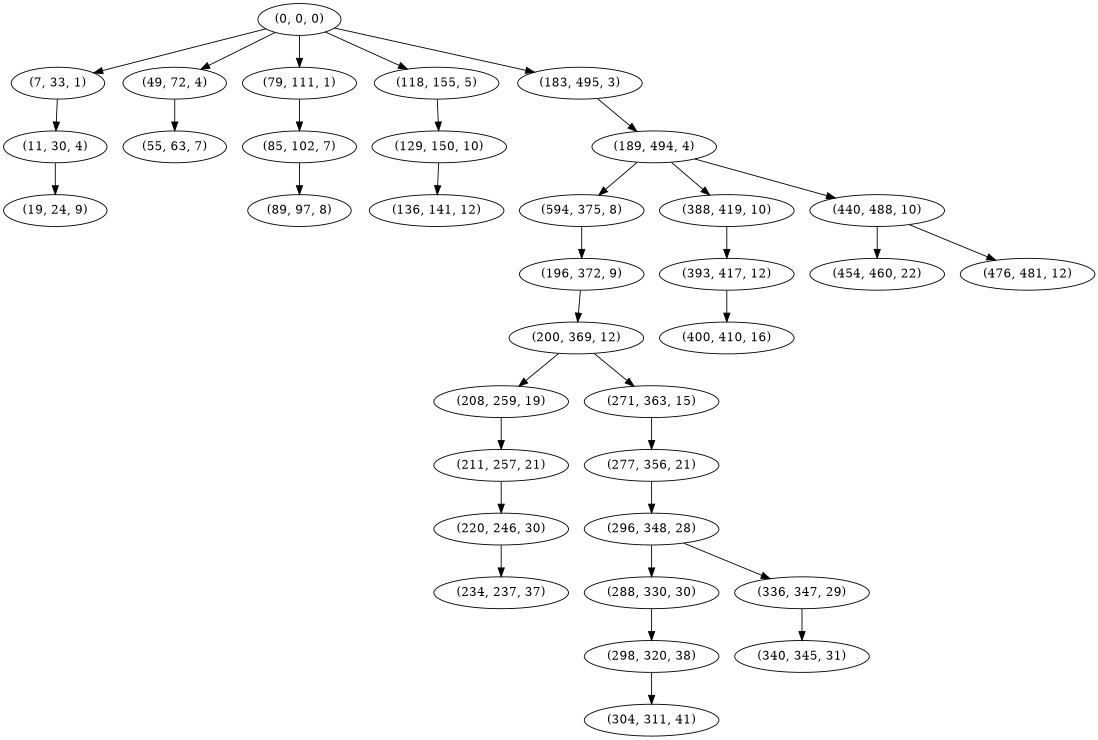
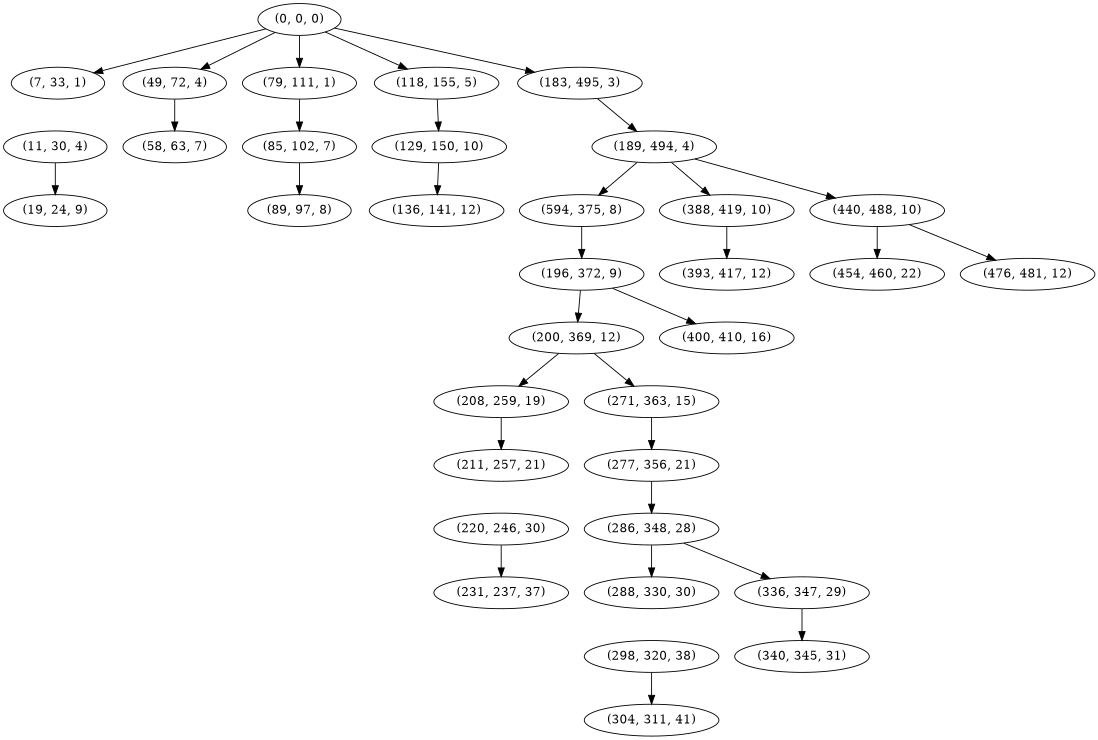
(57, 111) -> none
(175, 147) -> (175, 147)
(727, 302) -> (650, 304)
(501, 493) -> none
(652, 529) -> (652, 529)
(501, 593) -> (501, 593)
(652, 620) -> none
